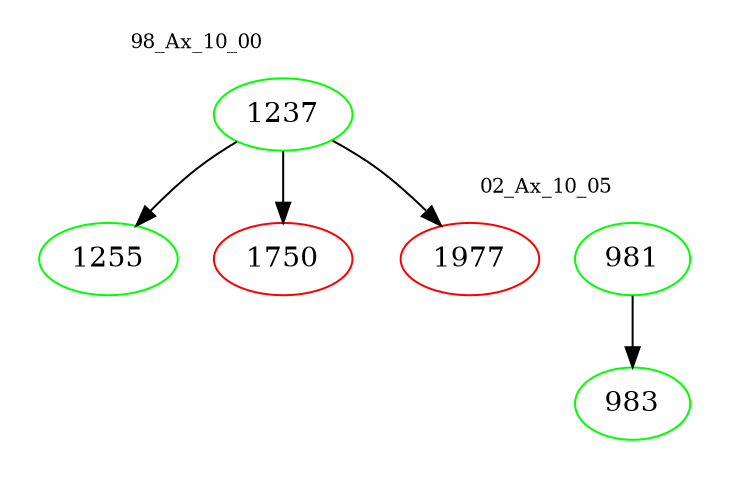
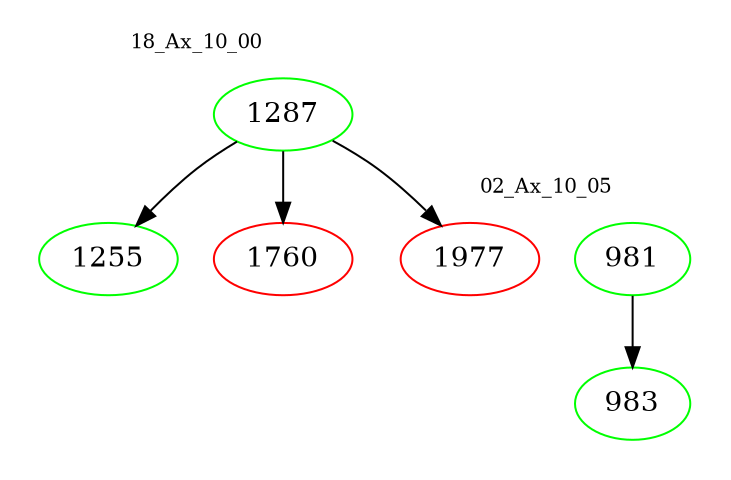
(197, 43) -> (197, 43)
(283, 114) -> (283, 114)
(283, 259) -> (283, 259)
